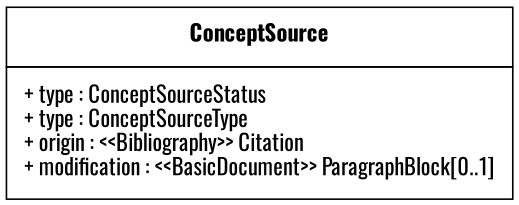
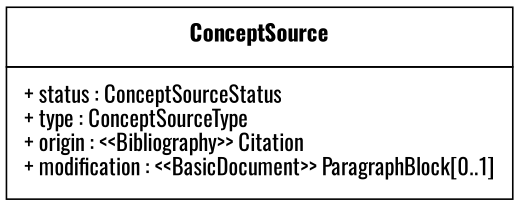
(146, 96) -> (153, 96)
